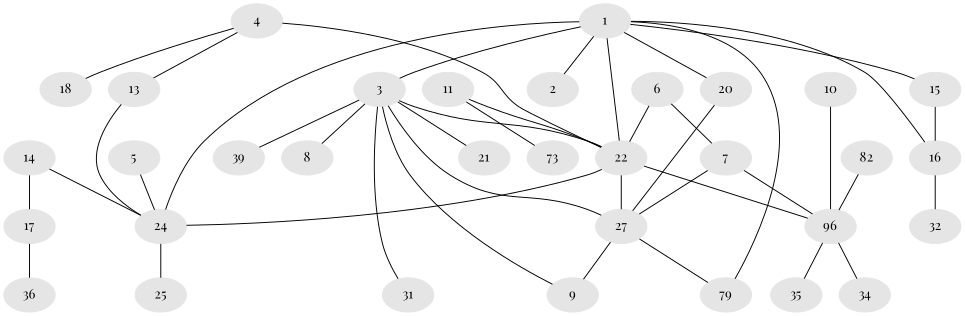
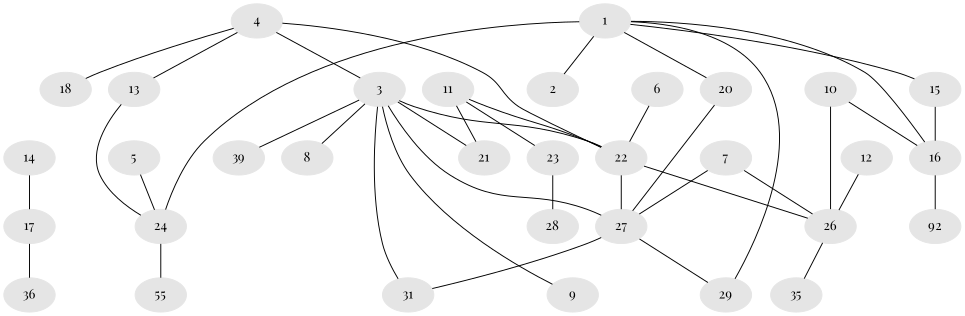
(489, 49) -> (318, 55)
(613, 89) -> none
(692, 124) -> none
none -> (883, 124)
none -> (467, 126)
(553, 158) -> (553, 158)
(867, 158) -> (867, 158)
(95, 192) -> none
(396, 211) -> none
none -> (553, 226)
(831, 226) -> (831, 226)
(935, 226) -> (935, 226)
(597, 261) -> (509, 269)
(161, 295) -> (161, 295)
(726, 295) -> (726, 295)
(865, 295) -> none
